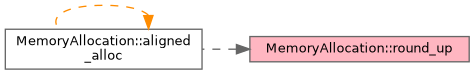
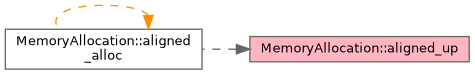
(360, 49) -> (360, 49)
